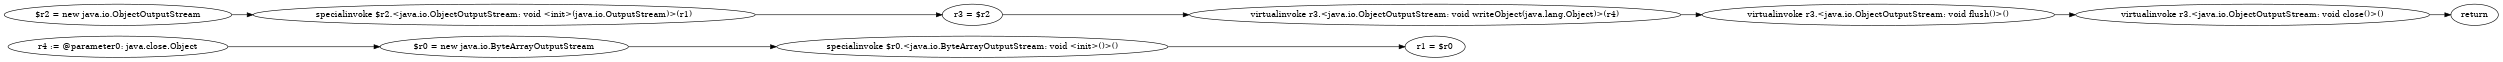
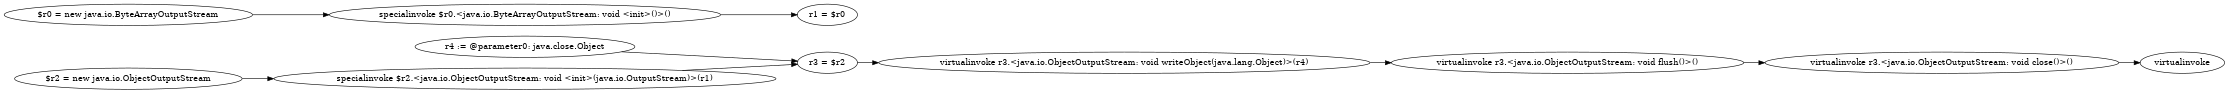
(2475, 15) -> (2182, 63)
(301, 47) -> (707, 56)
